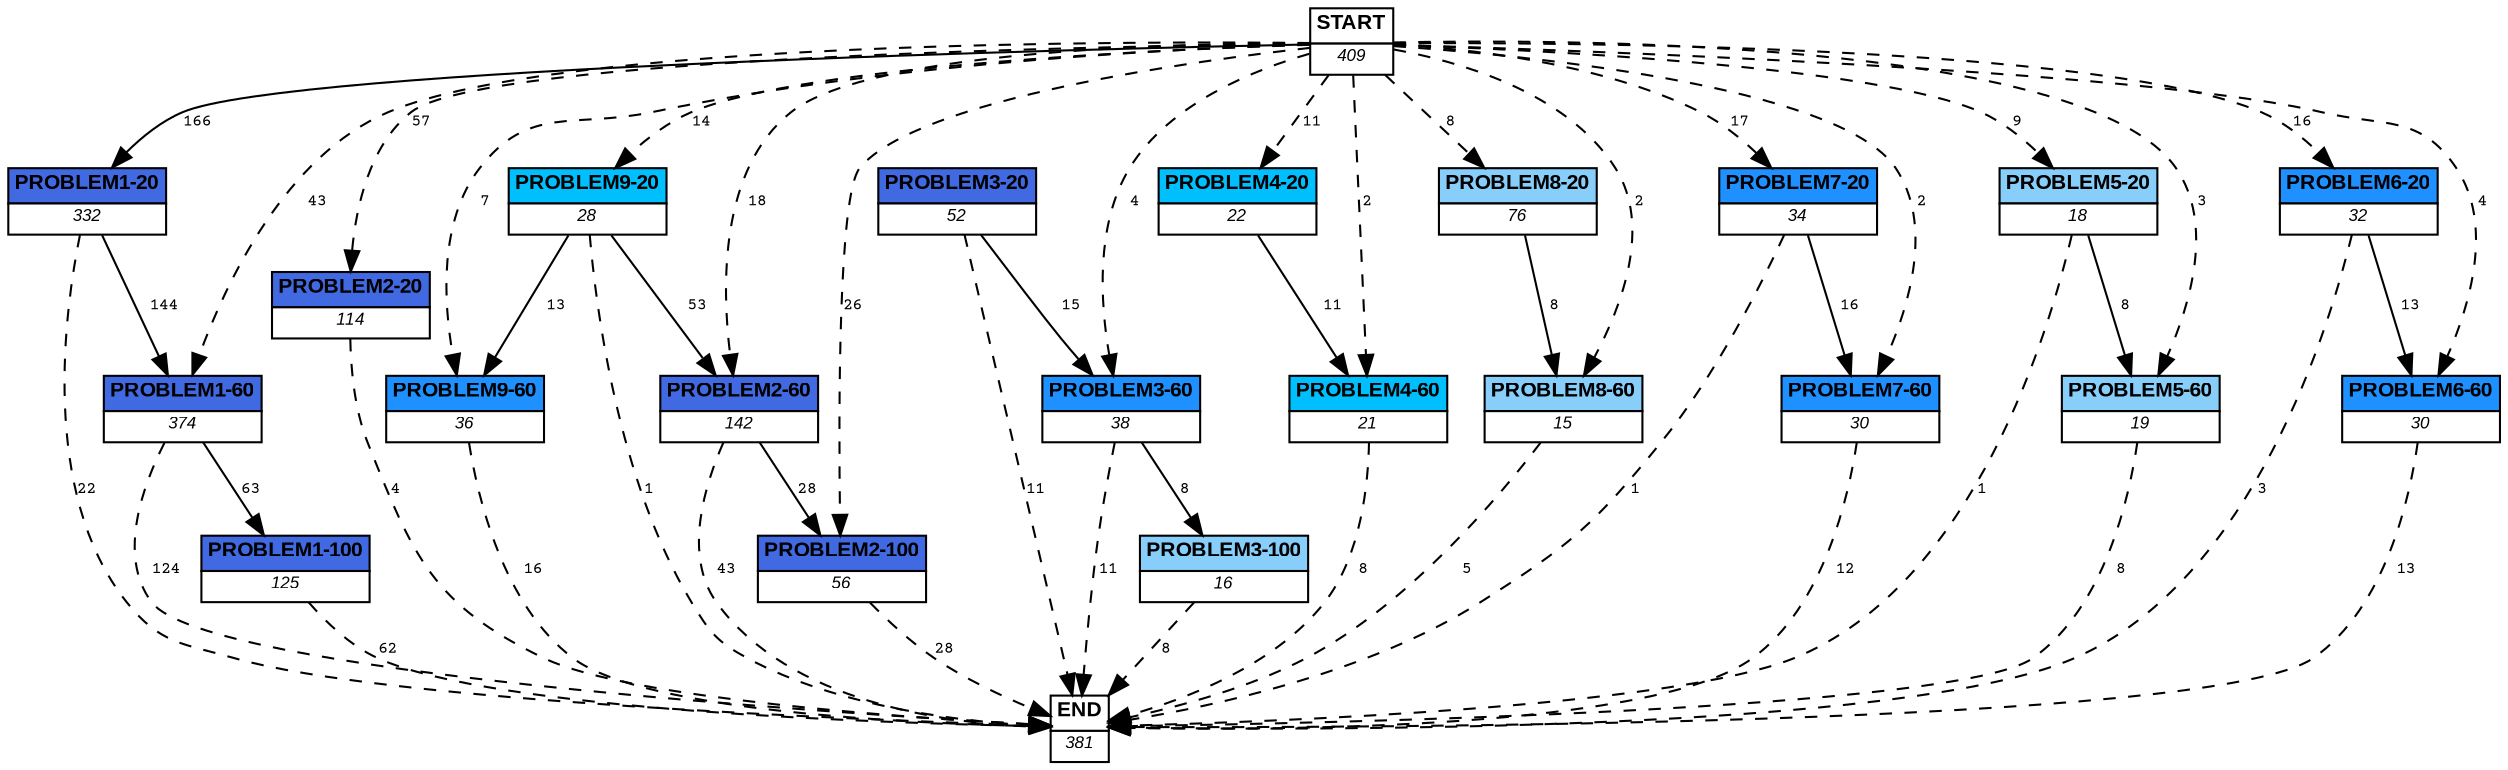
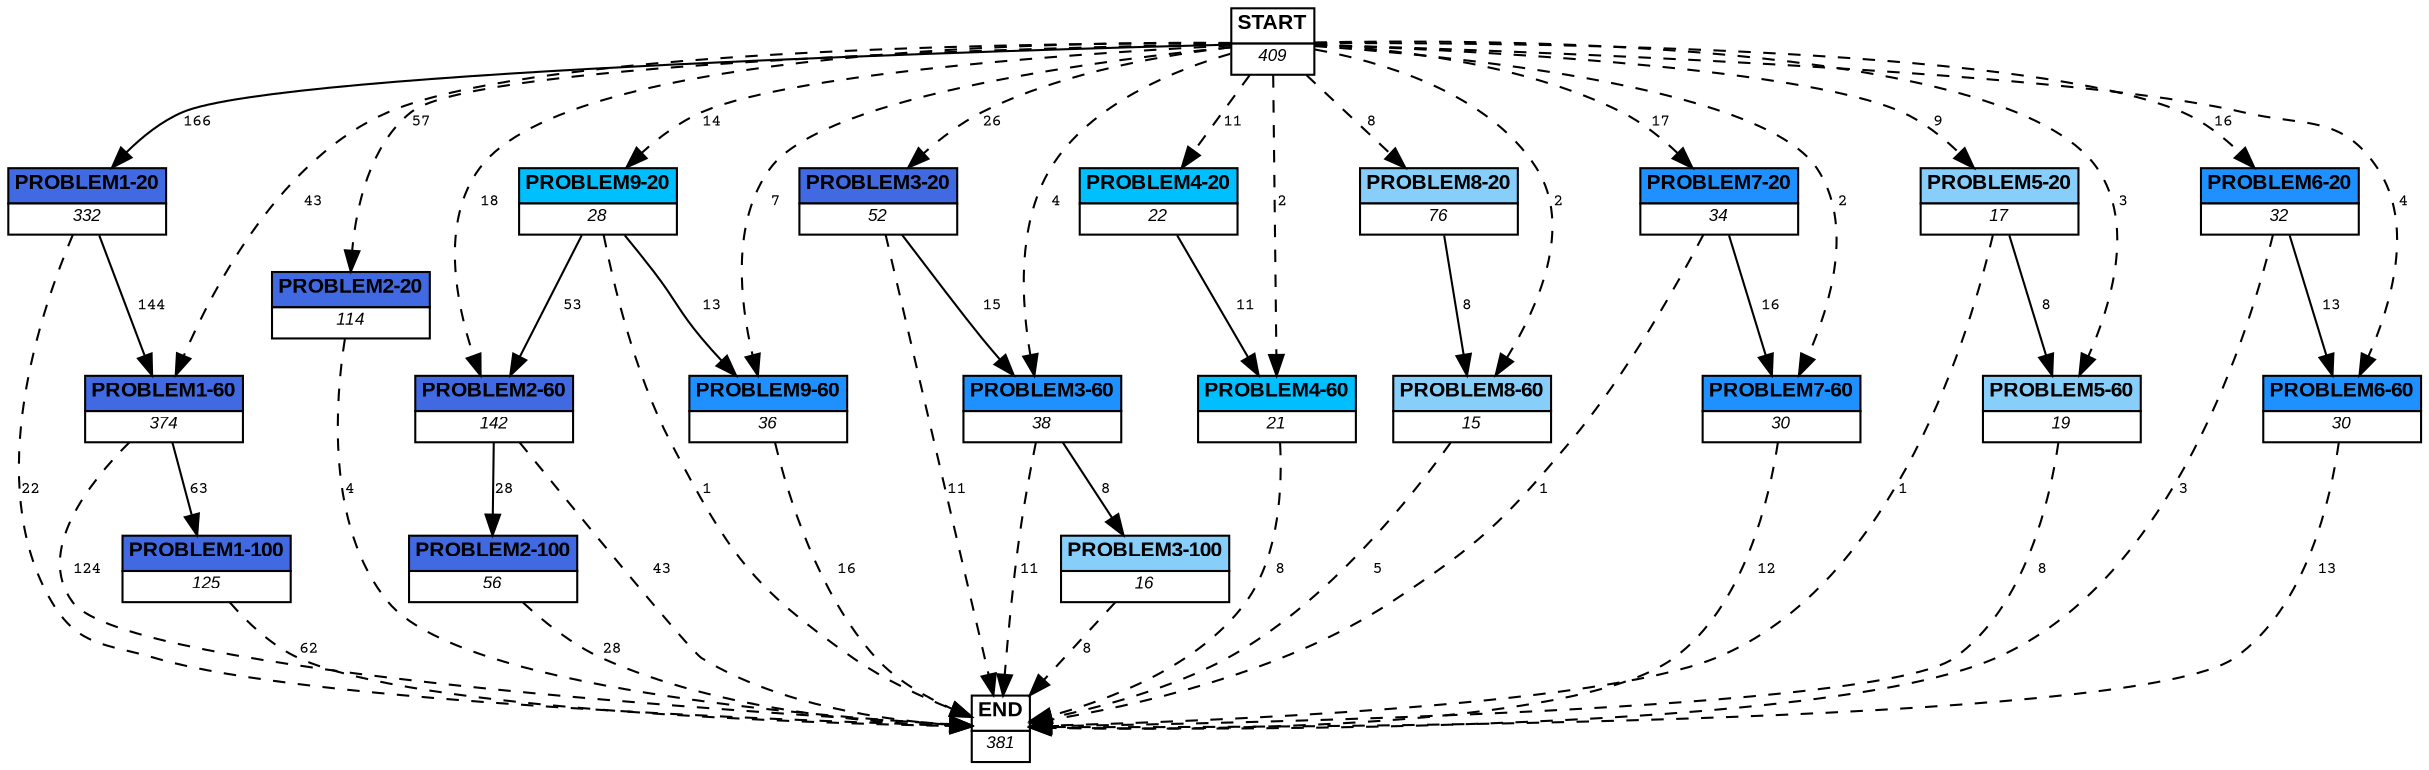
(911, 134) -> (1053, 84)
(2078, 216) -> (2000, 216)
